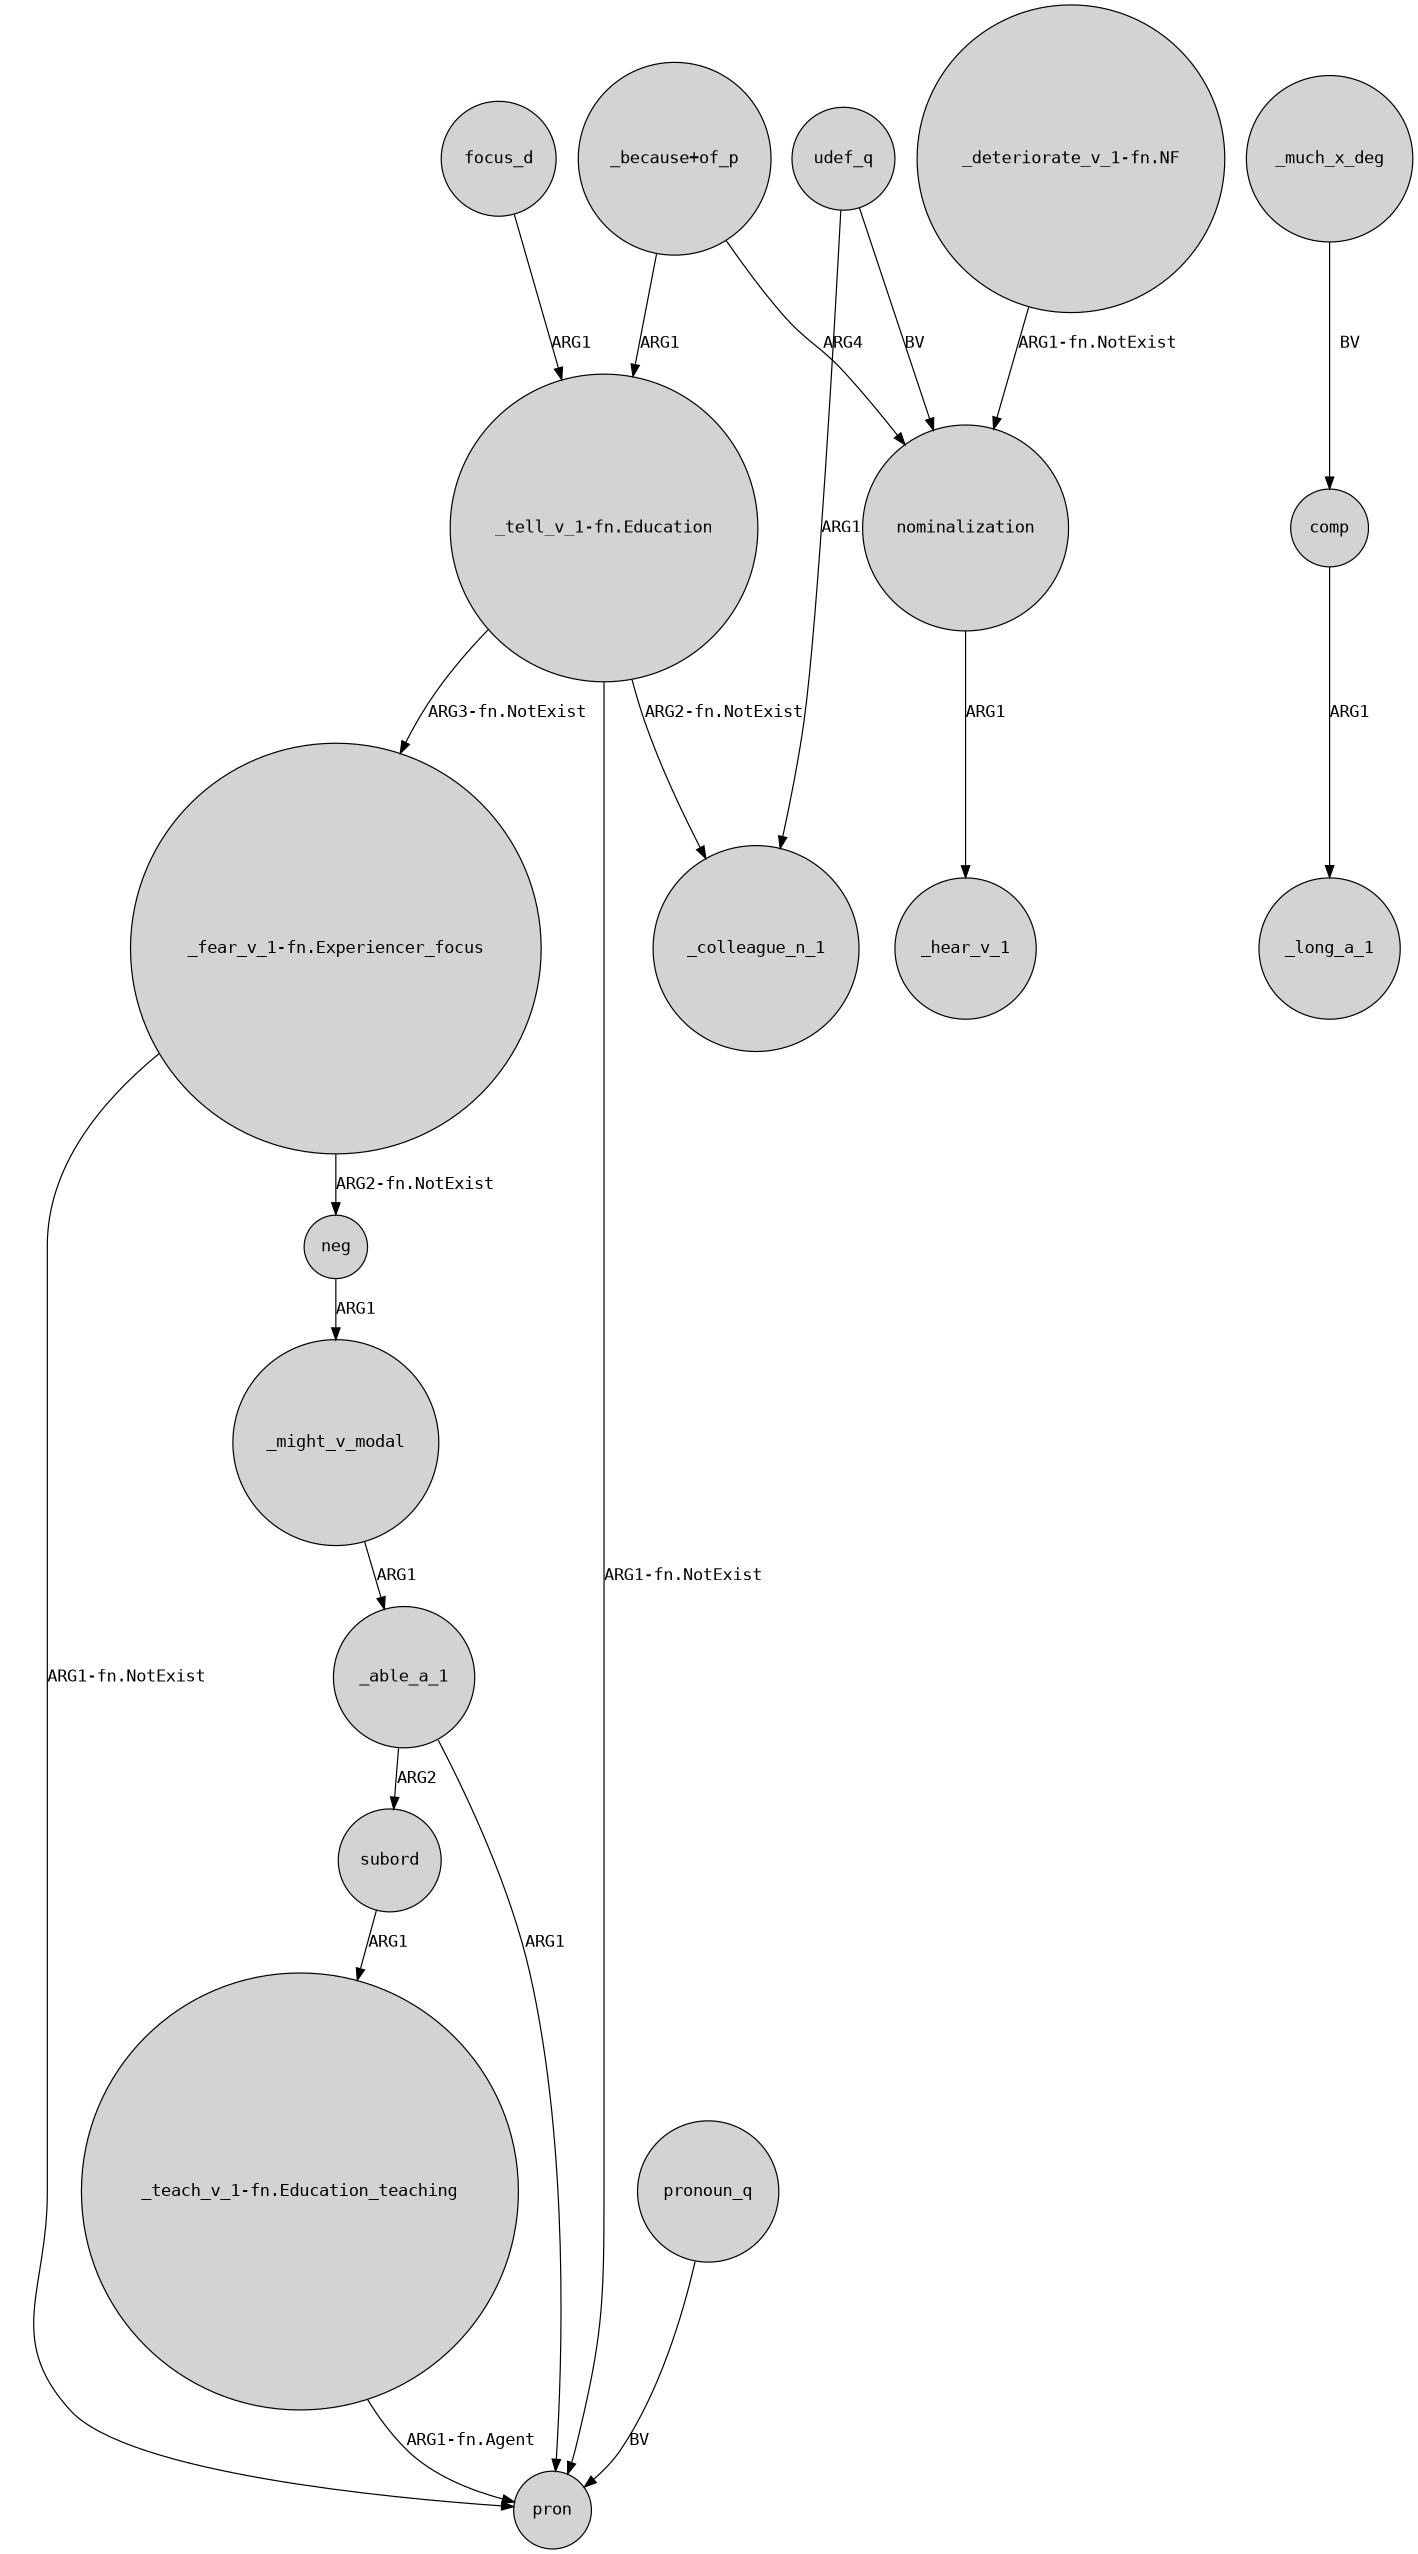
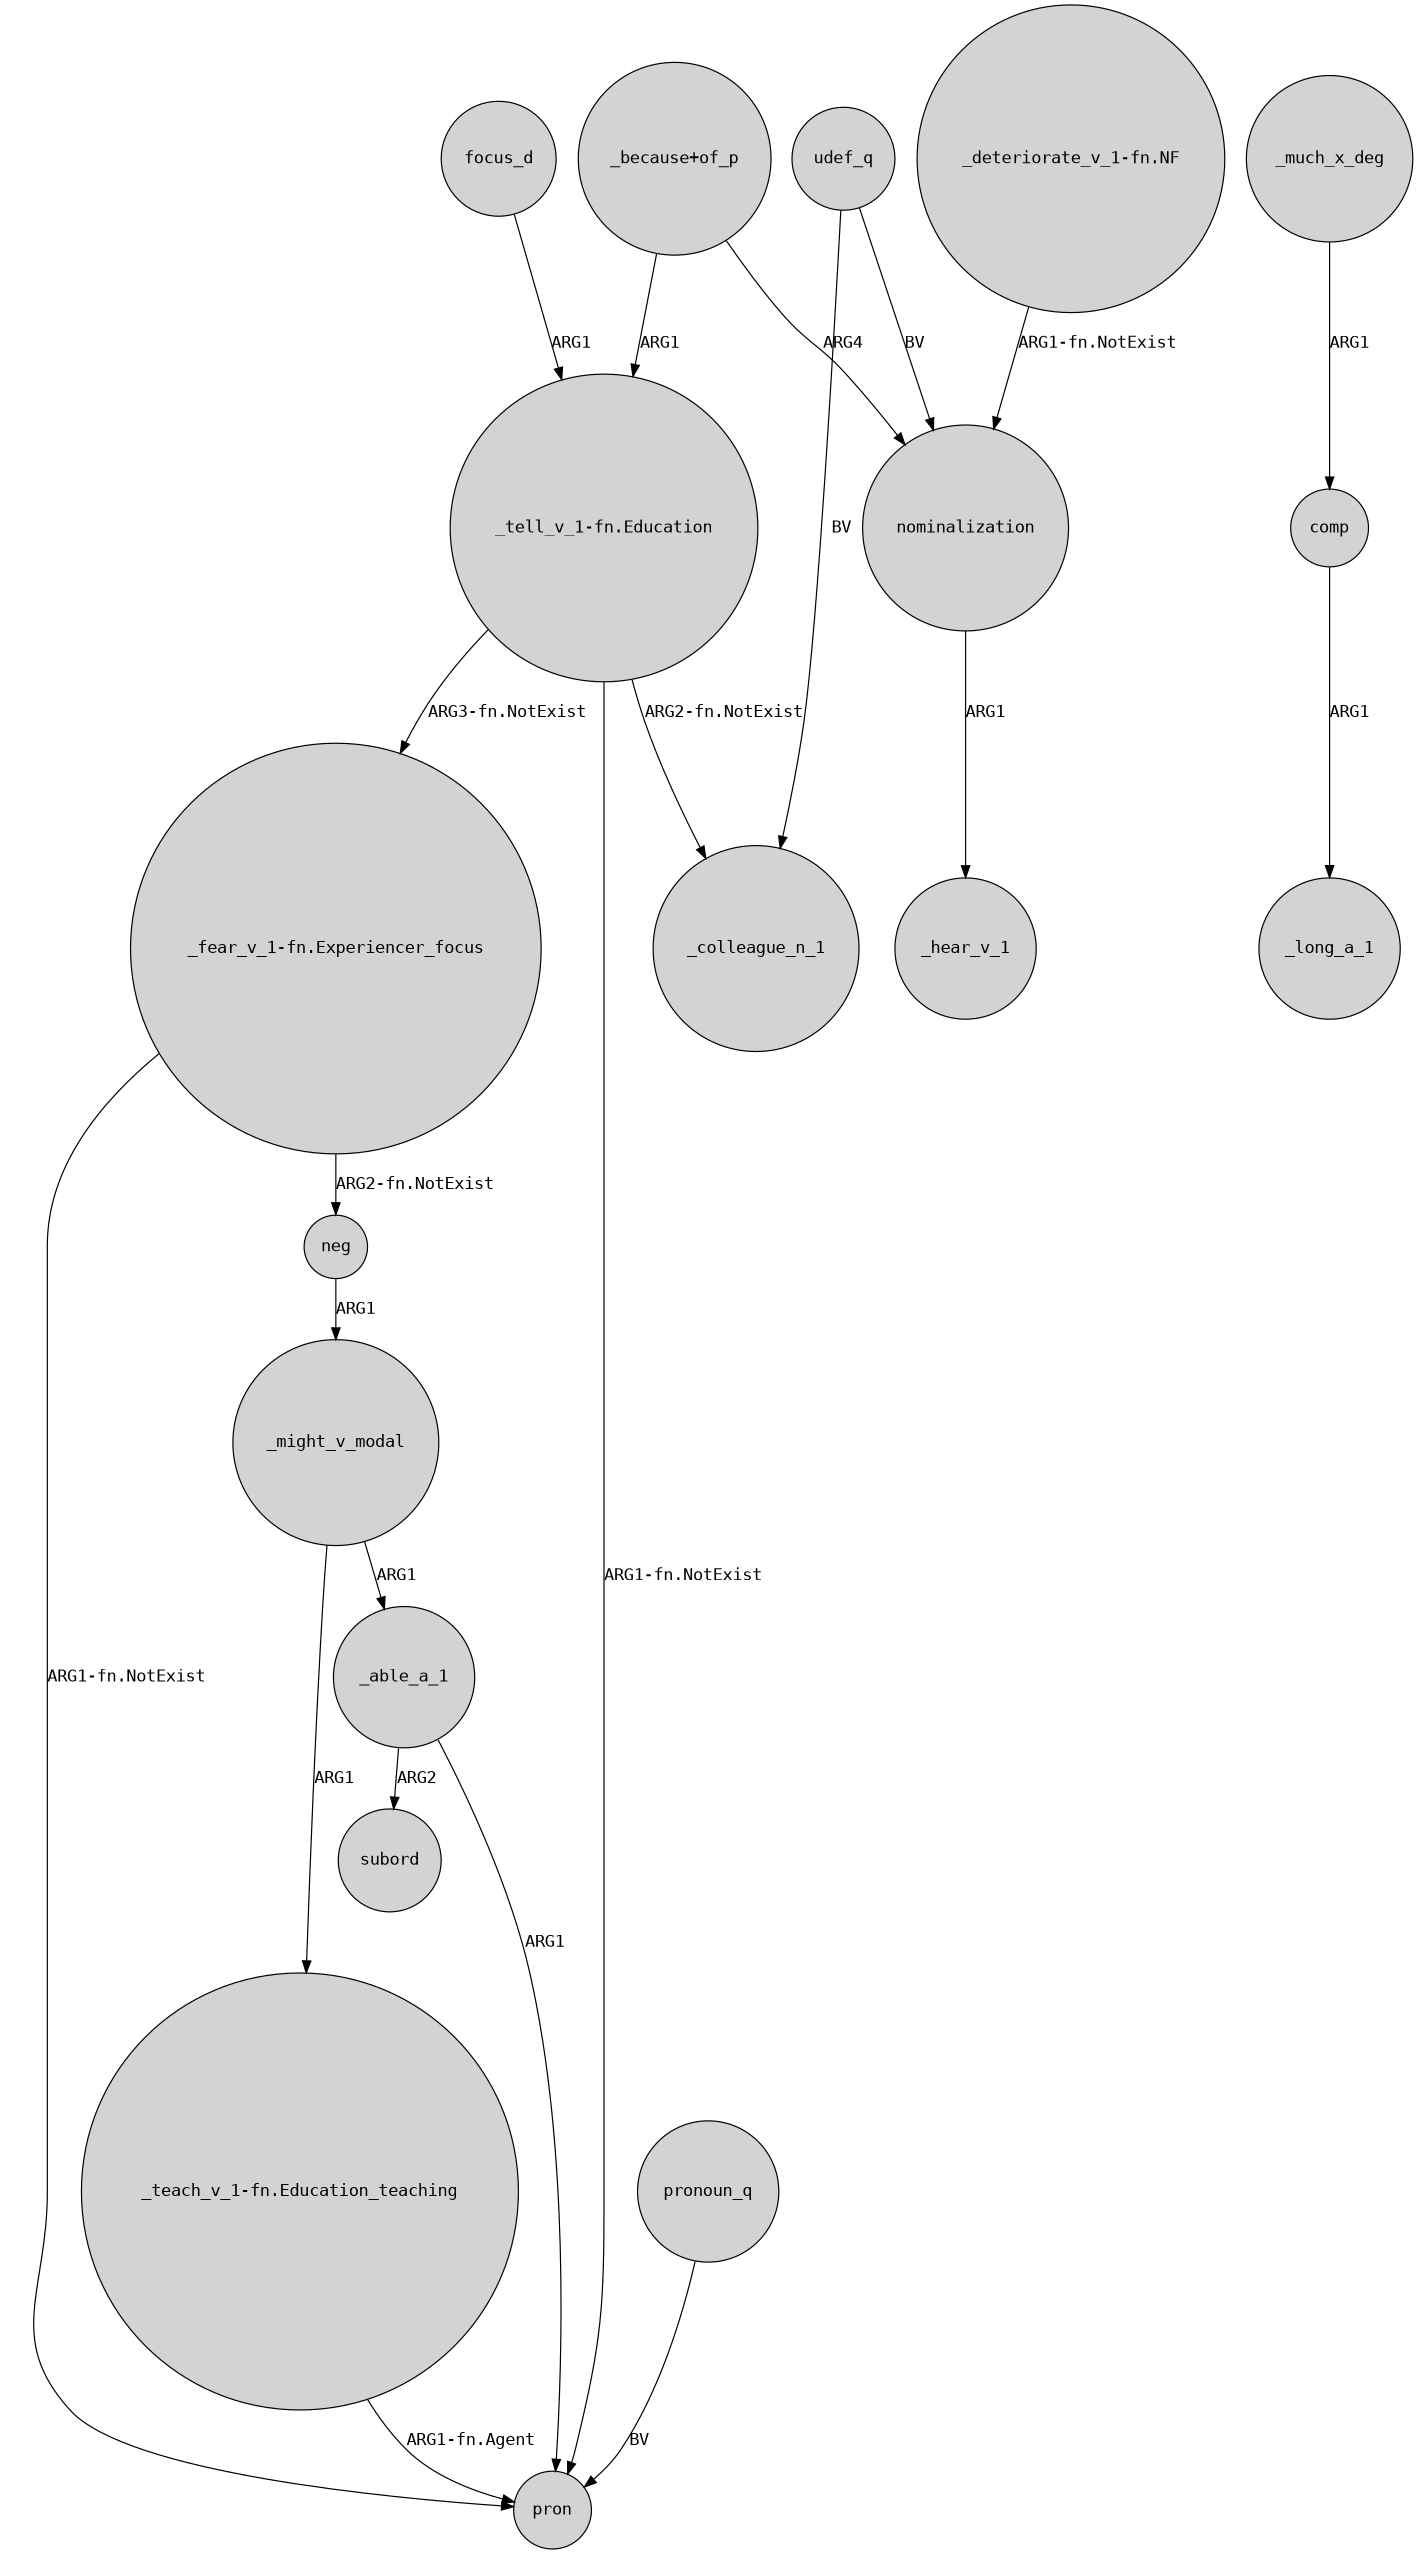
(1350, 343) -> (1350, 343)
(842, 528) -> (842, 528)
(369, 1939) -> (315, 1753)
